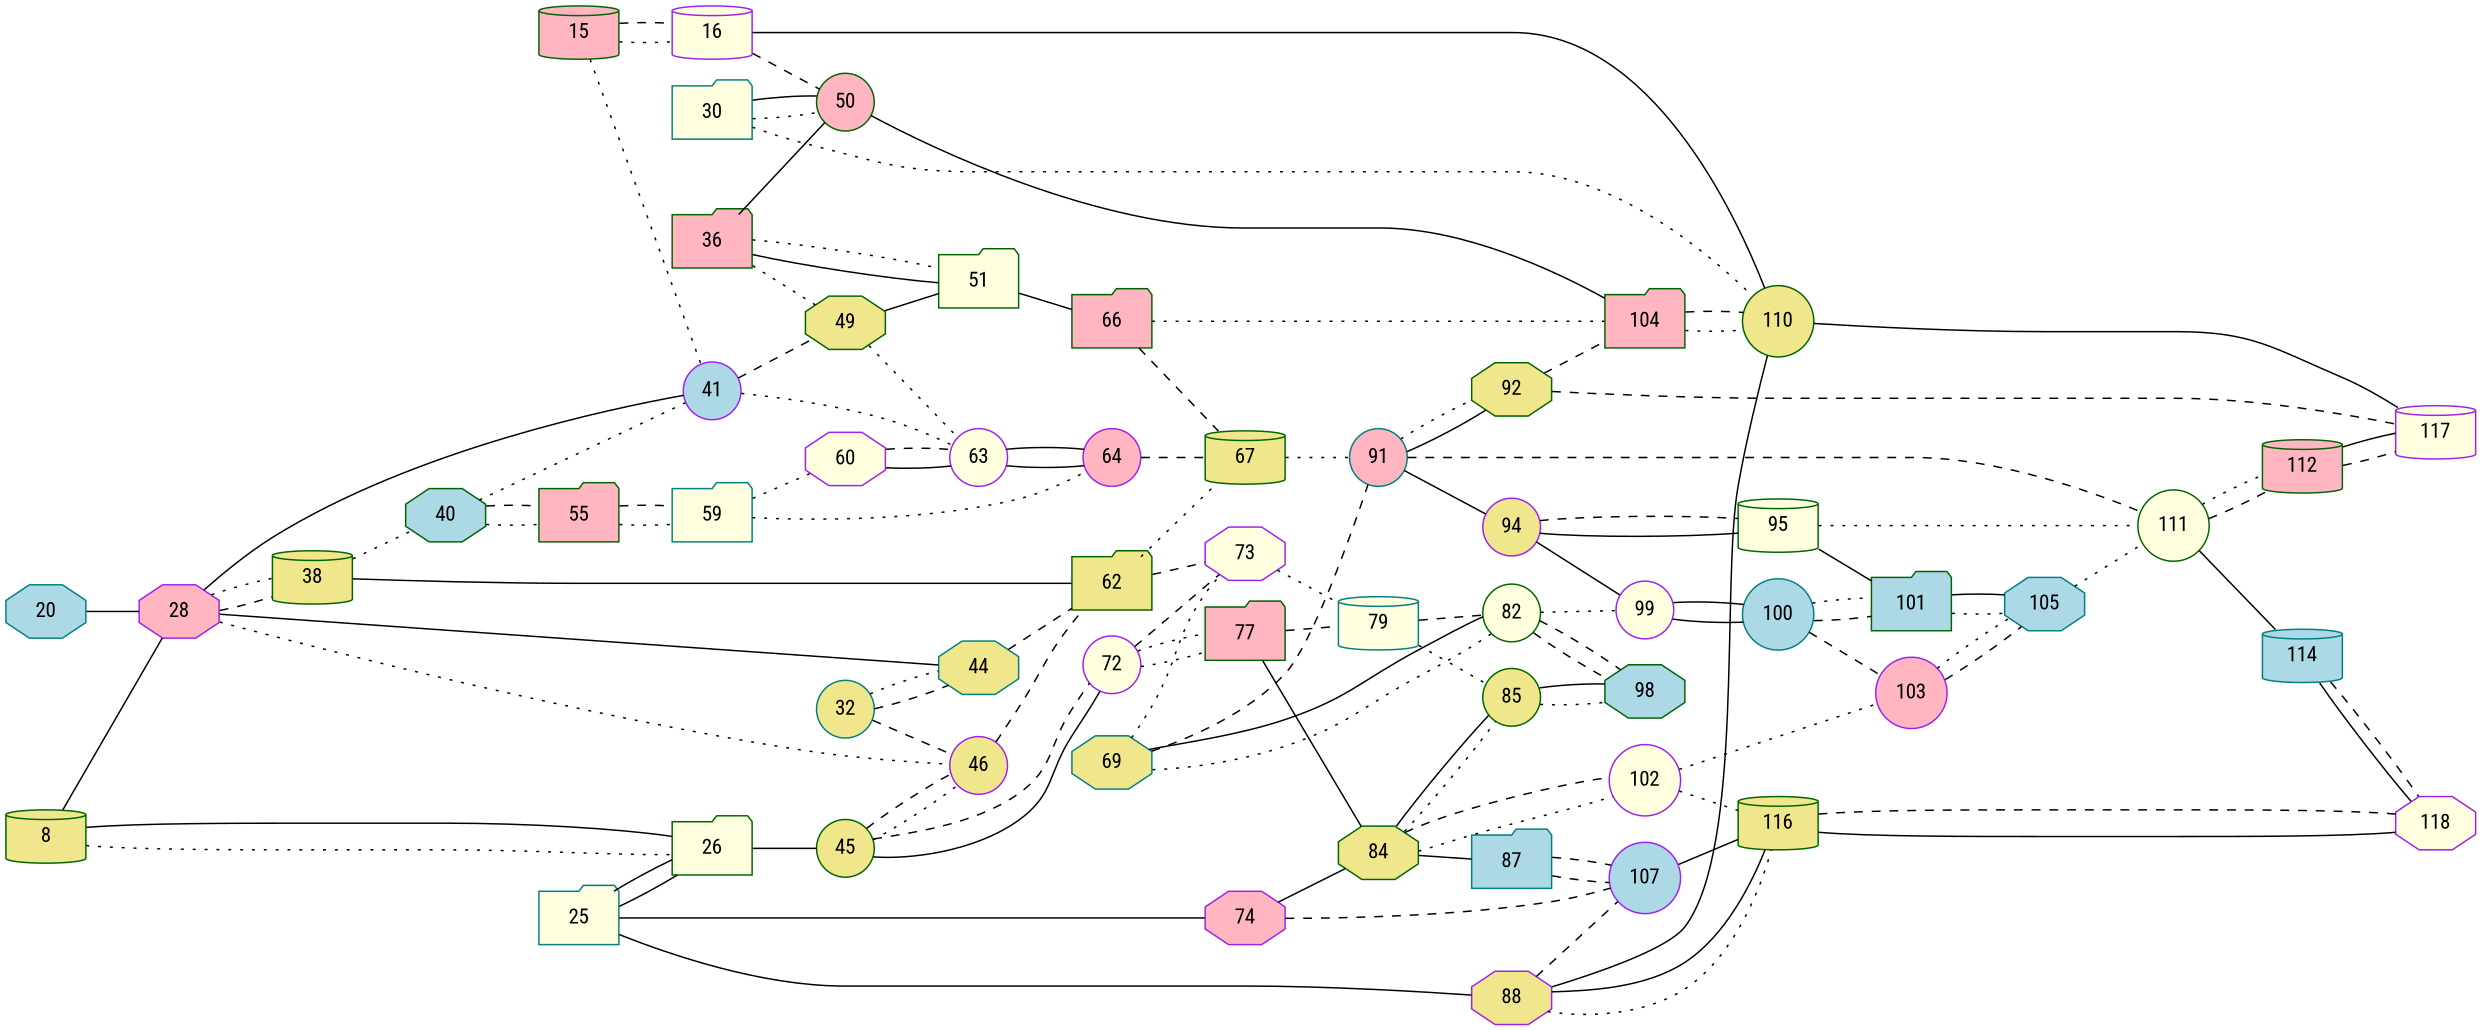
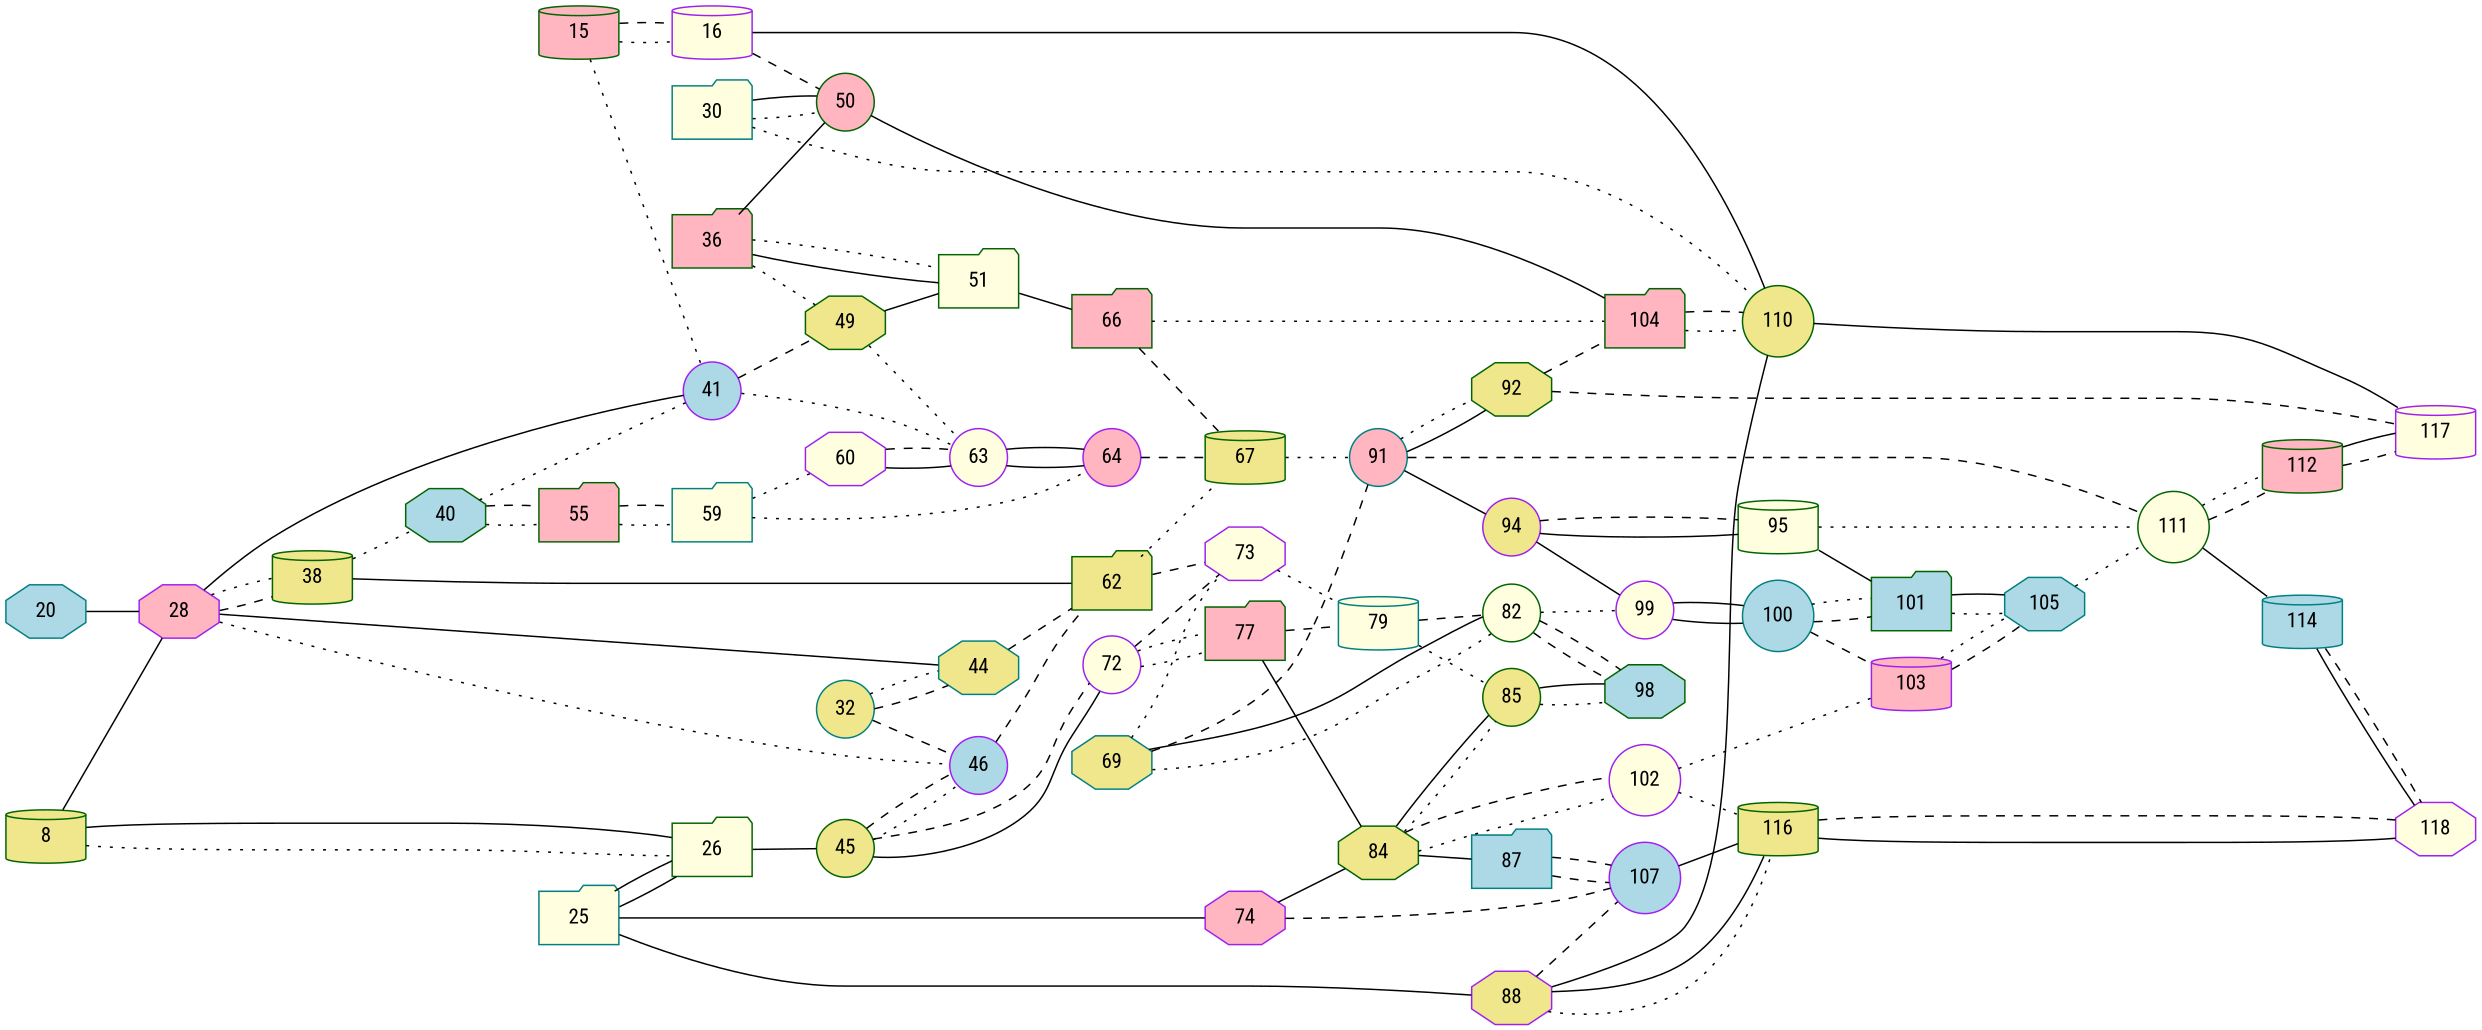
(1911, 693) -> (1911, 684)
(979, 765) -> (979, 765)
